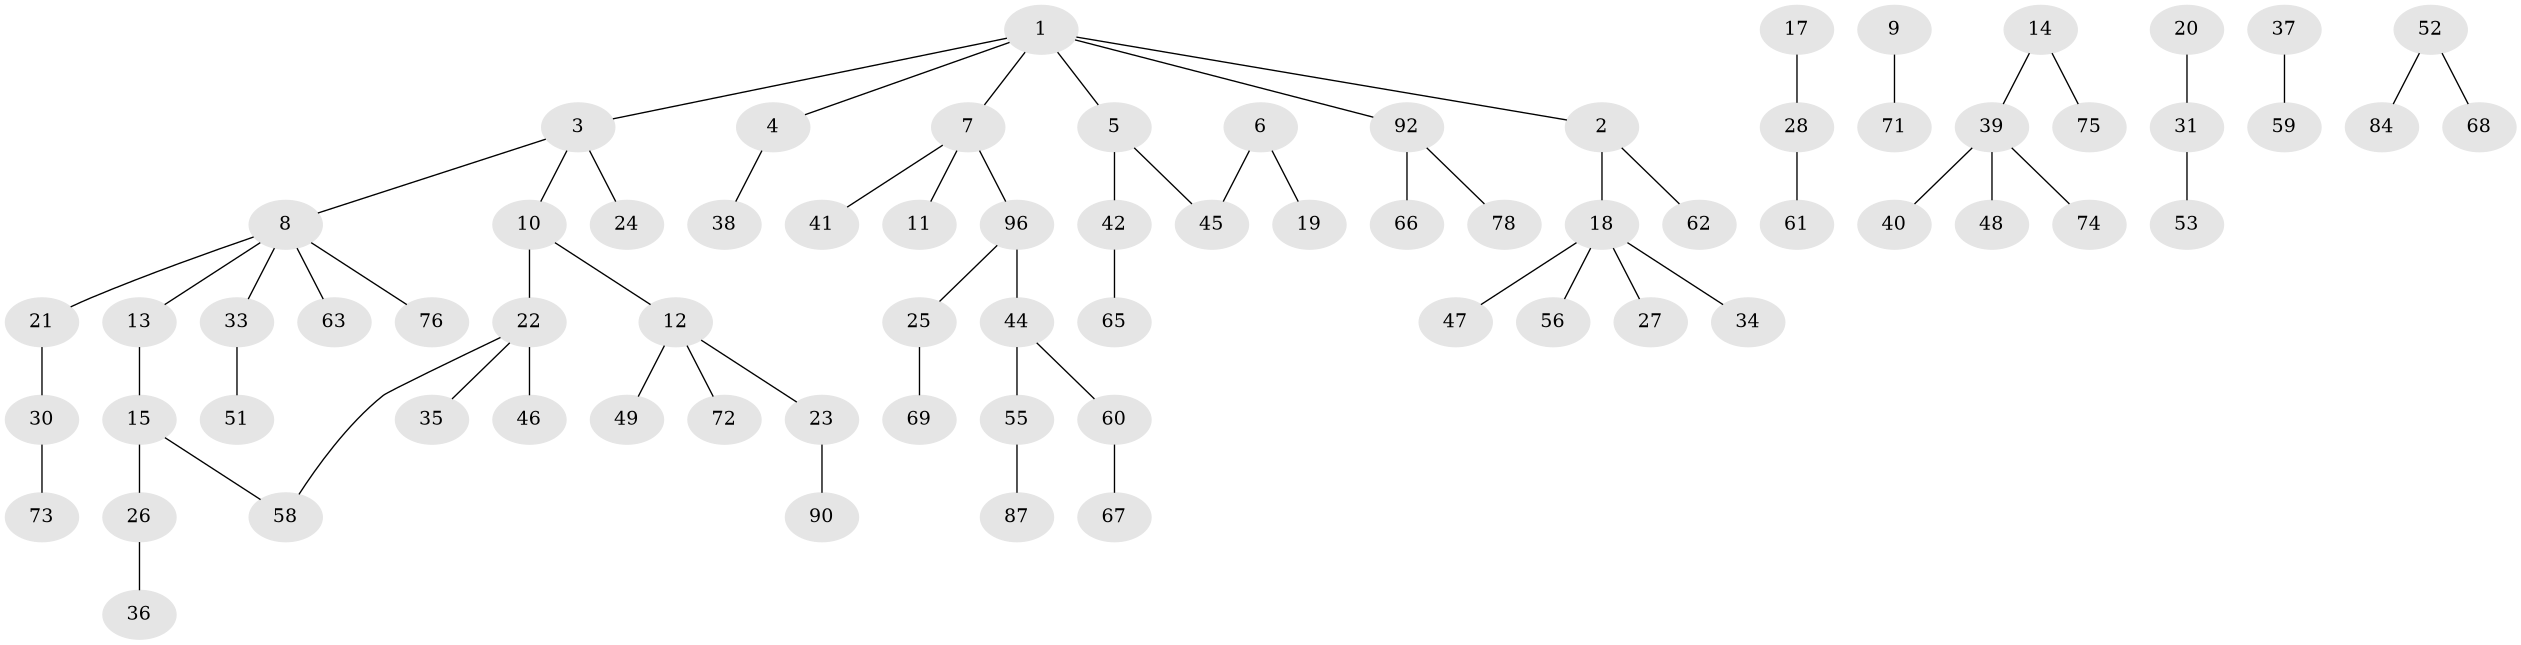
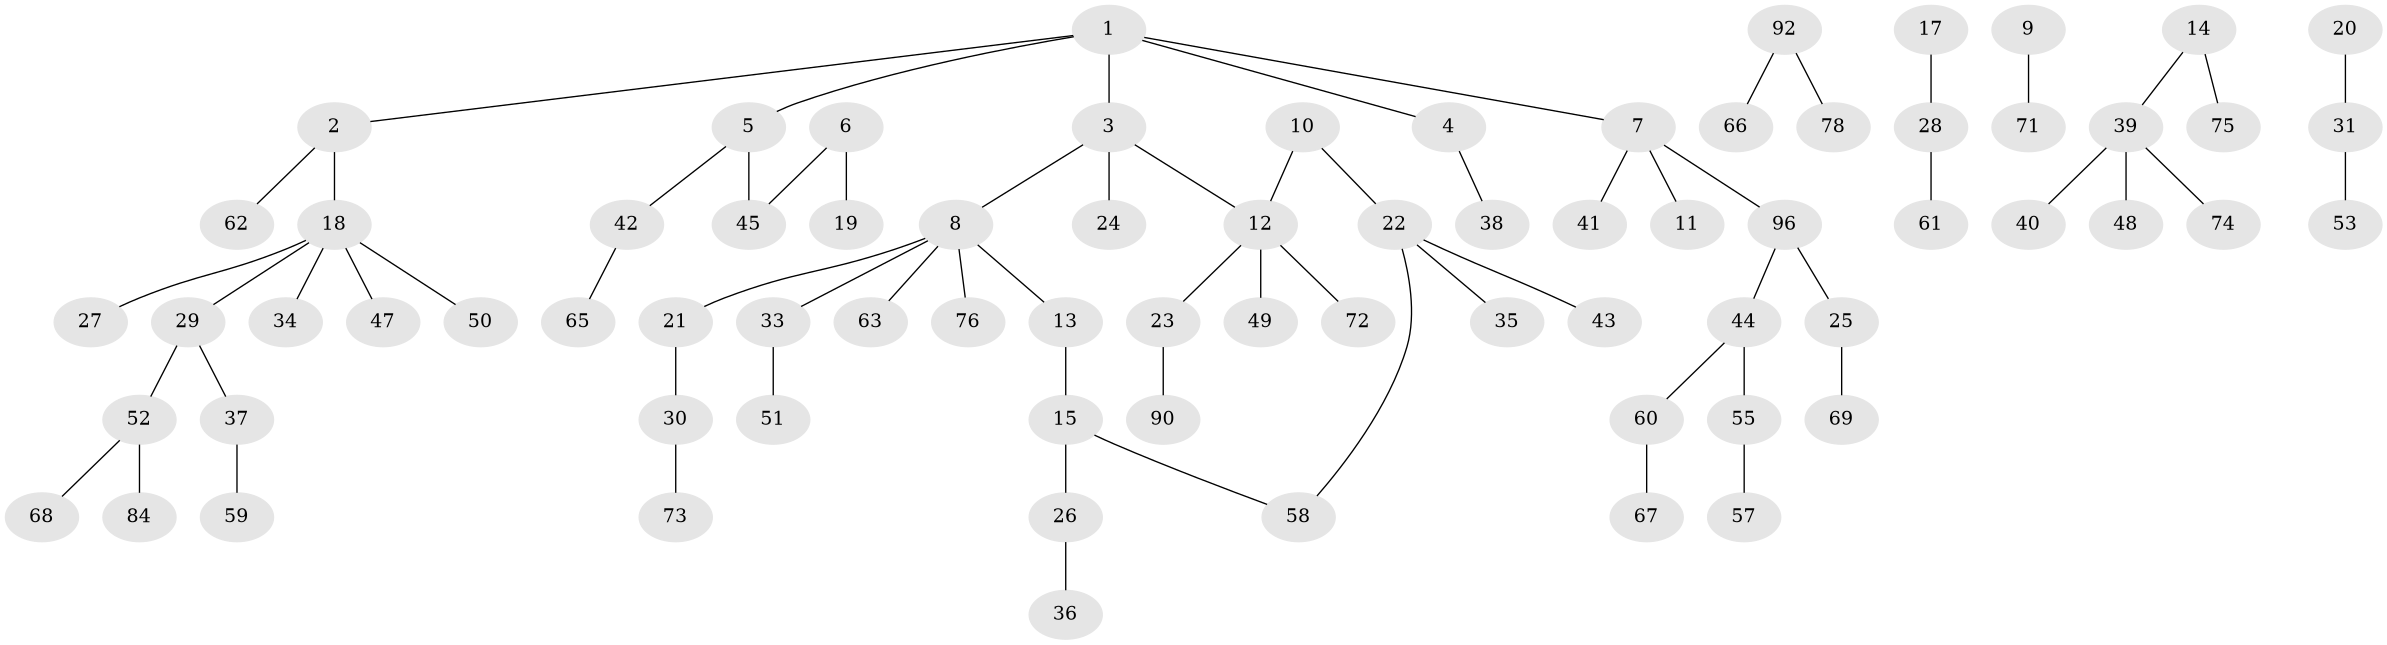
(1224, 79) -> none
(554, 176) -> (1185, 176)
none -> (188, 322)
(1553, 322) -> (481, 322)
(529, 420) -> (1605, 322)
(1017, 517) -> (1744, 517)
